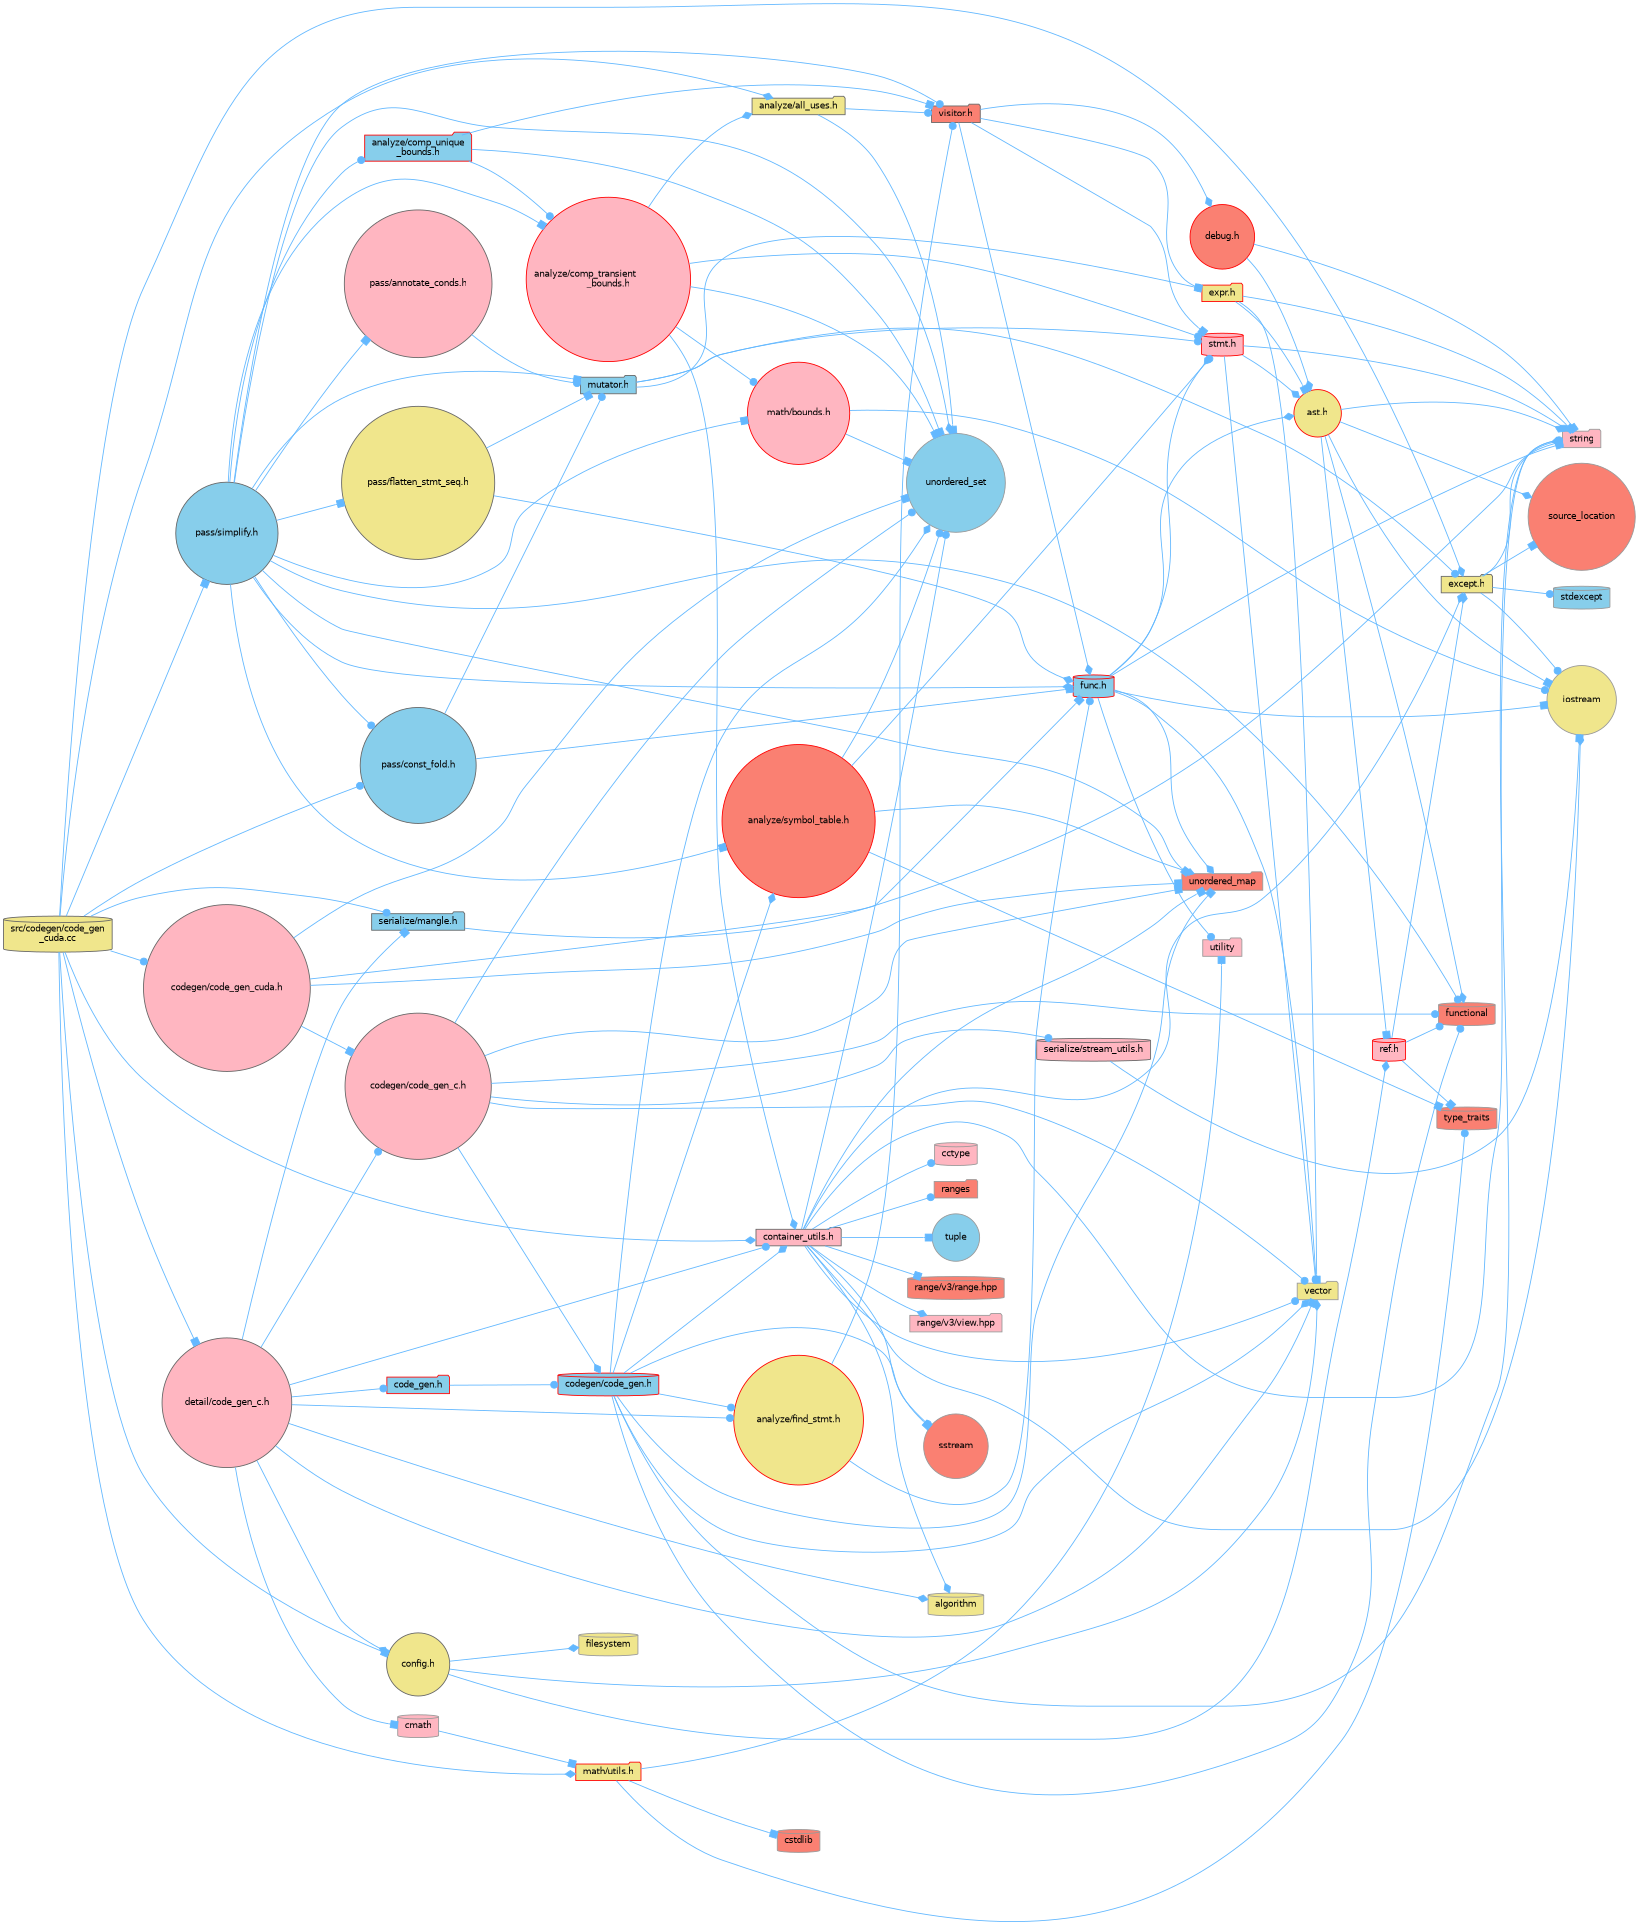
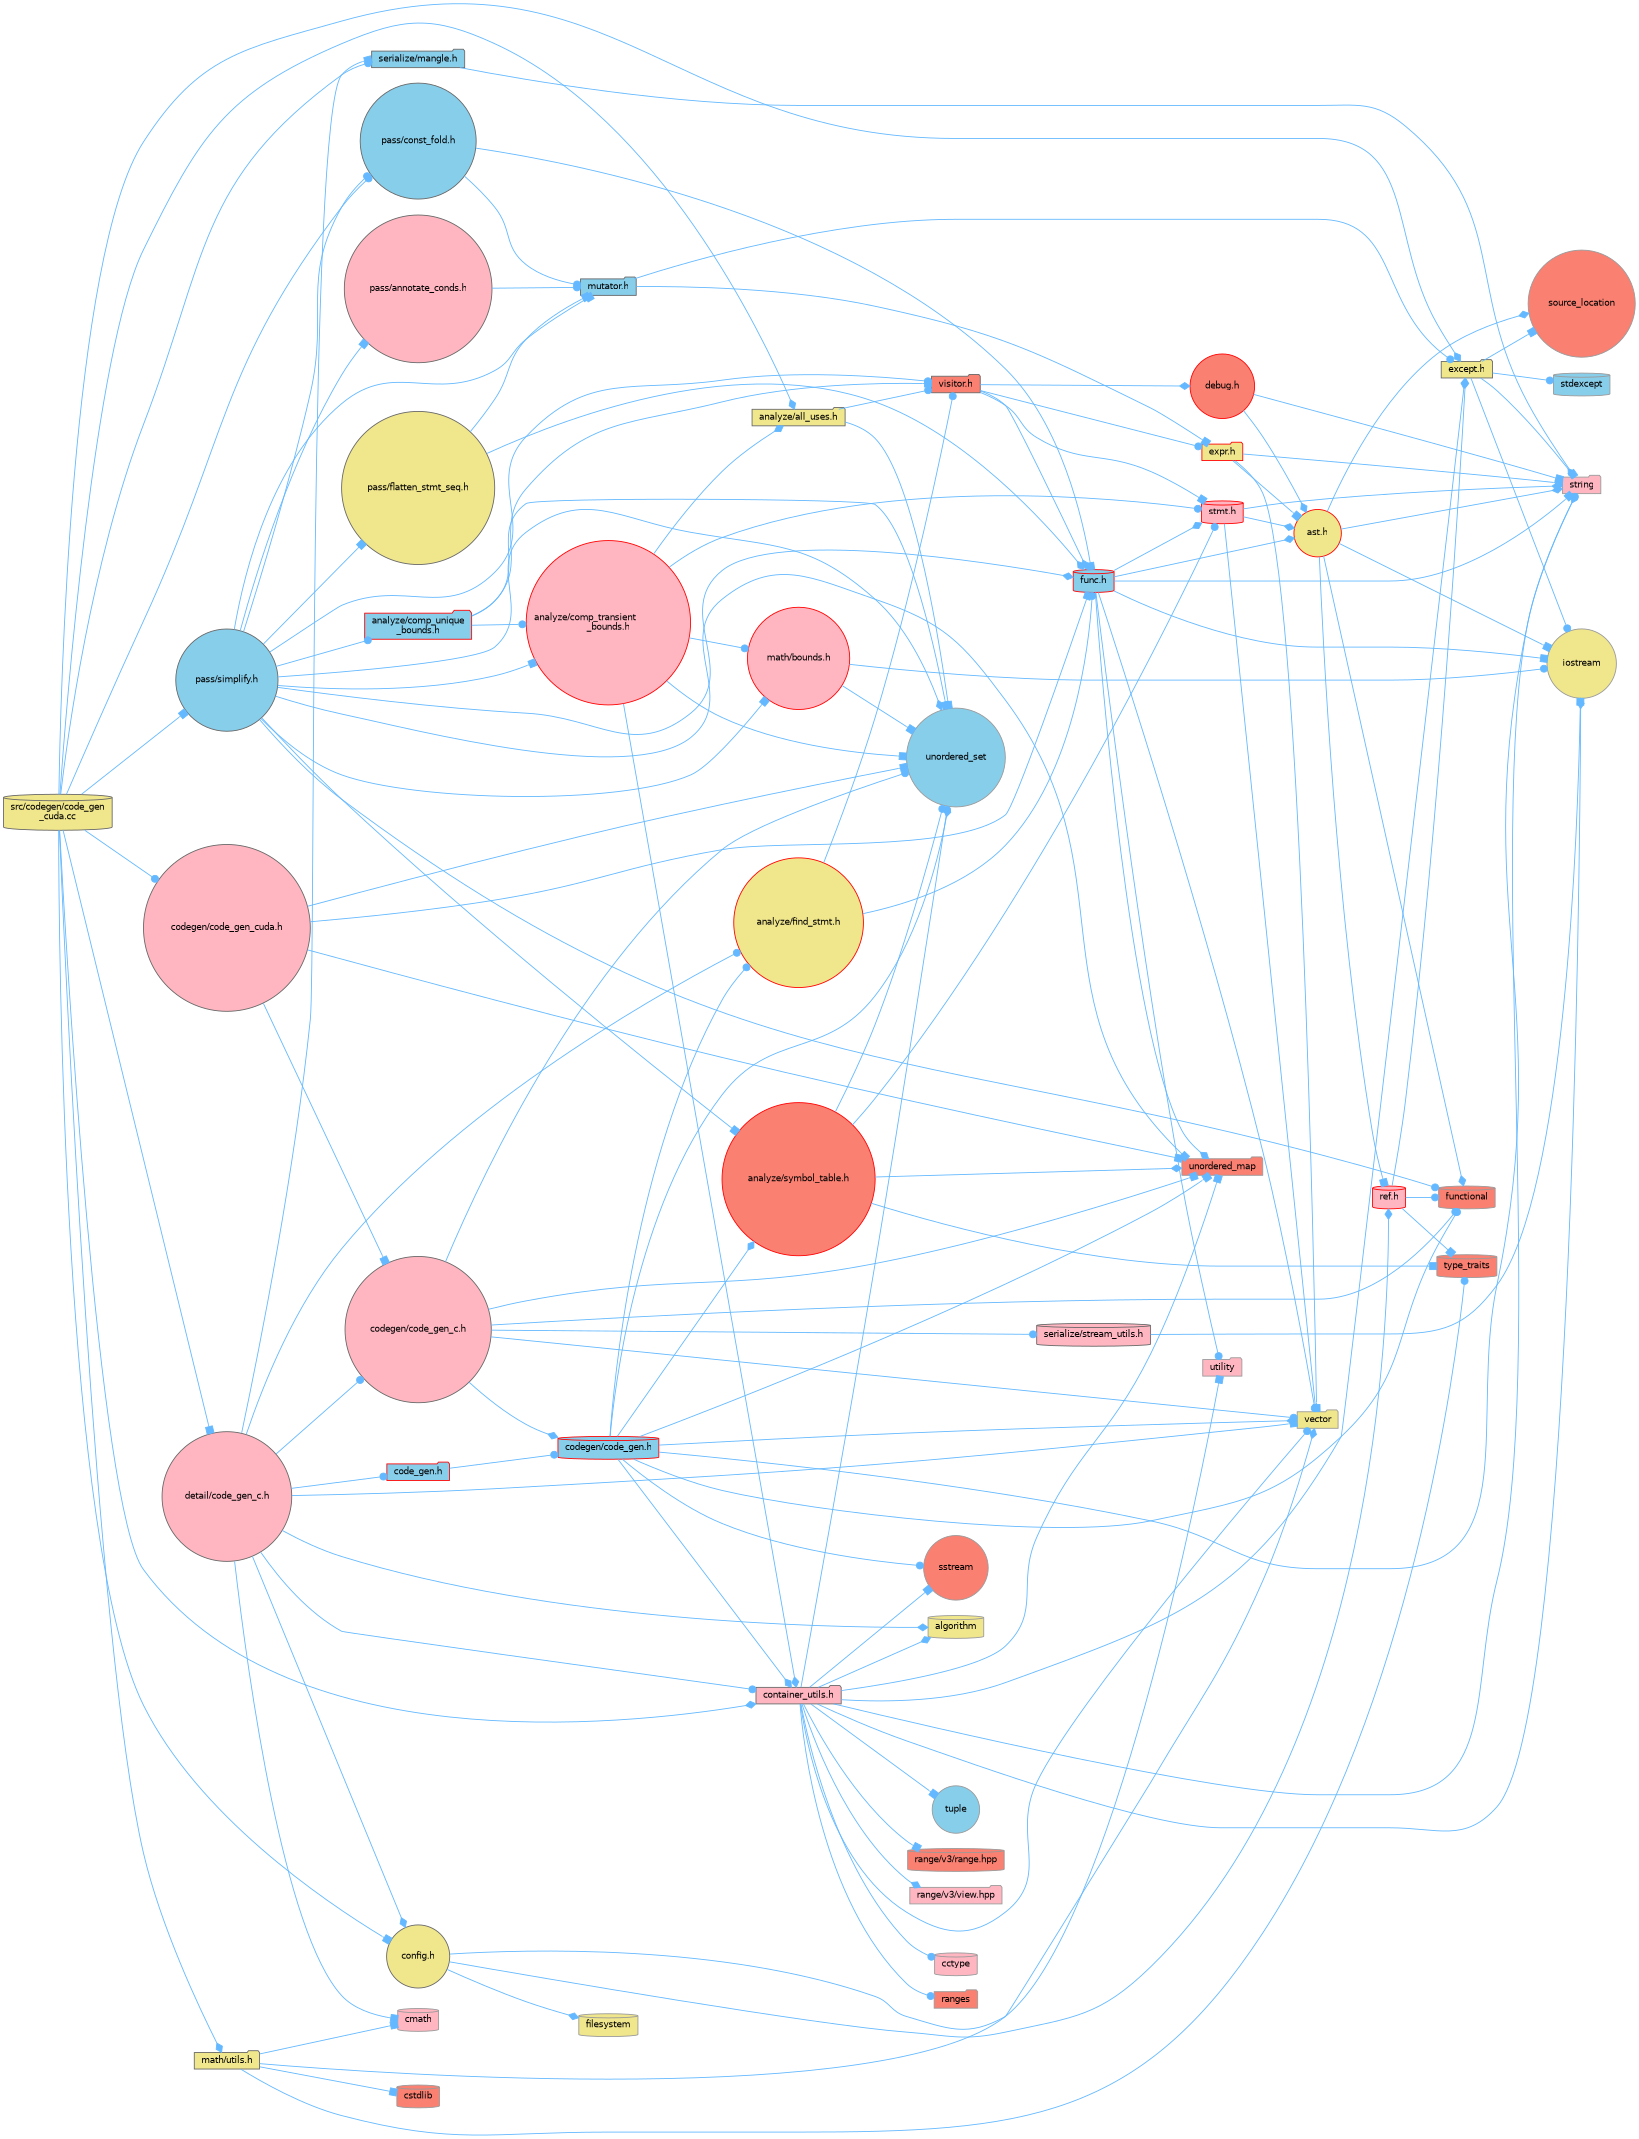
(983, 328) -> none
(503, 1747) -> (324, 2040)
(608, 1772) -> (227, 2061)
